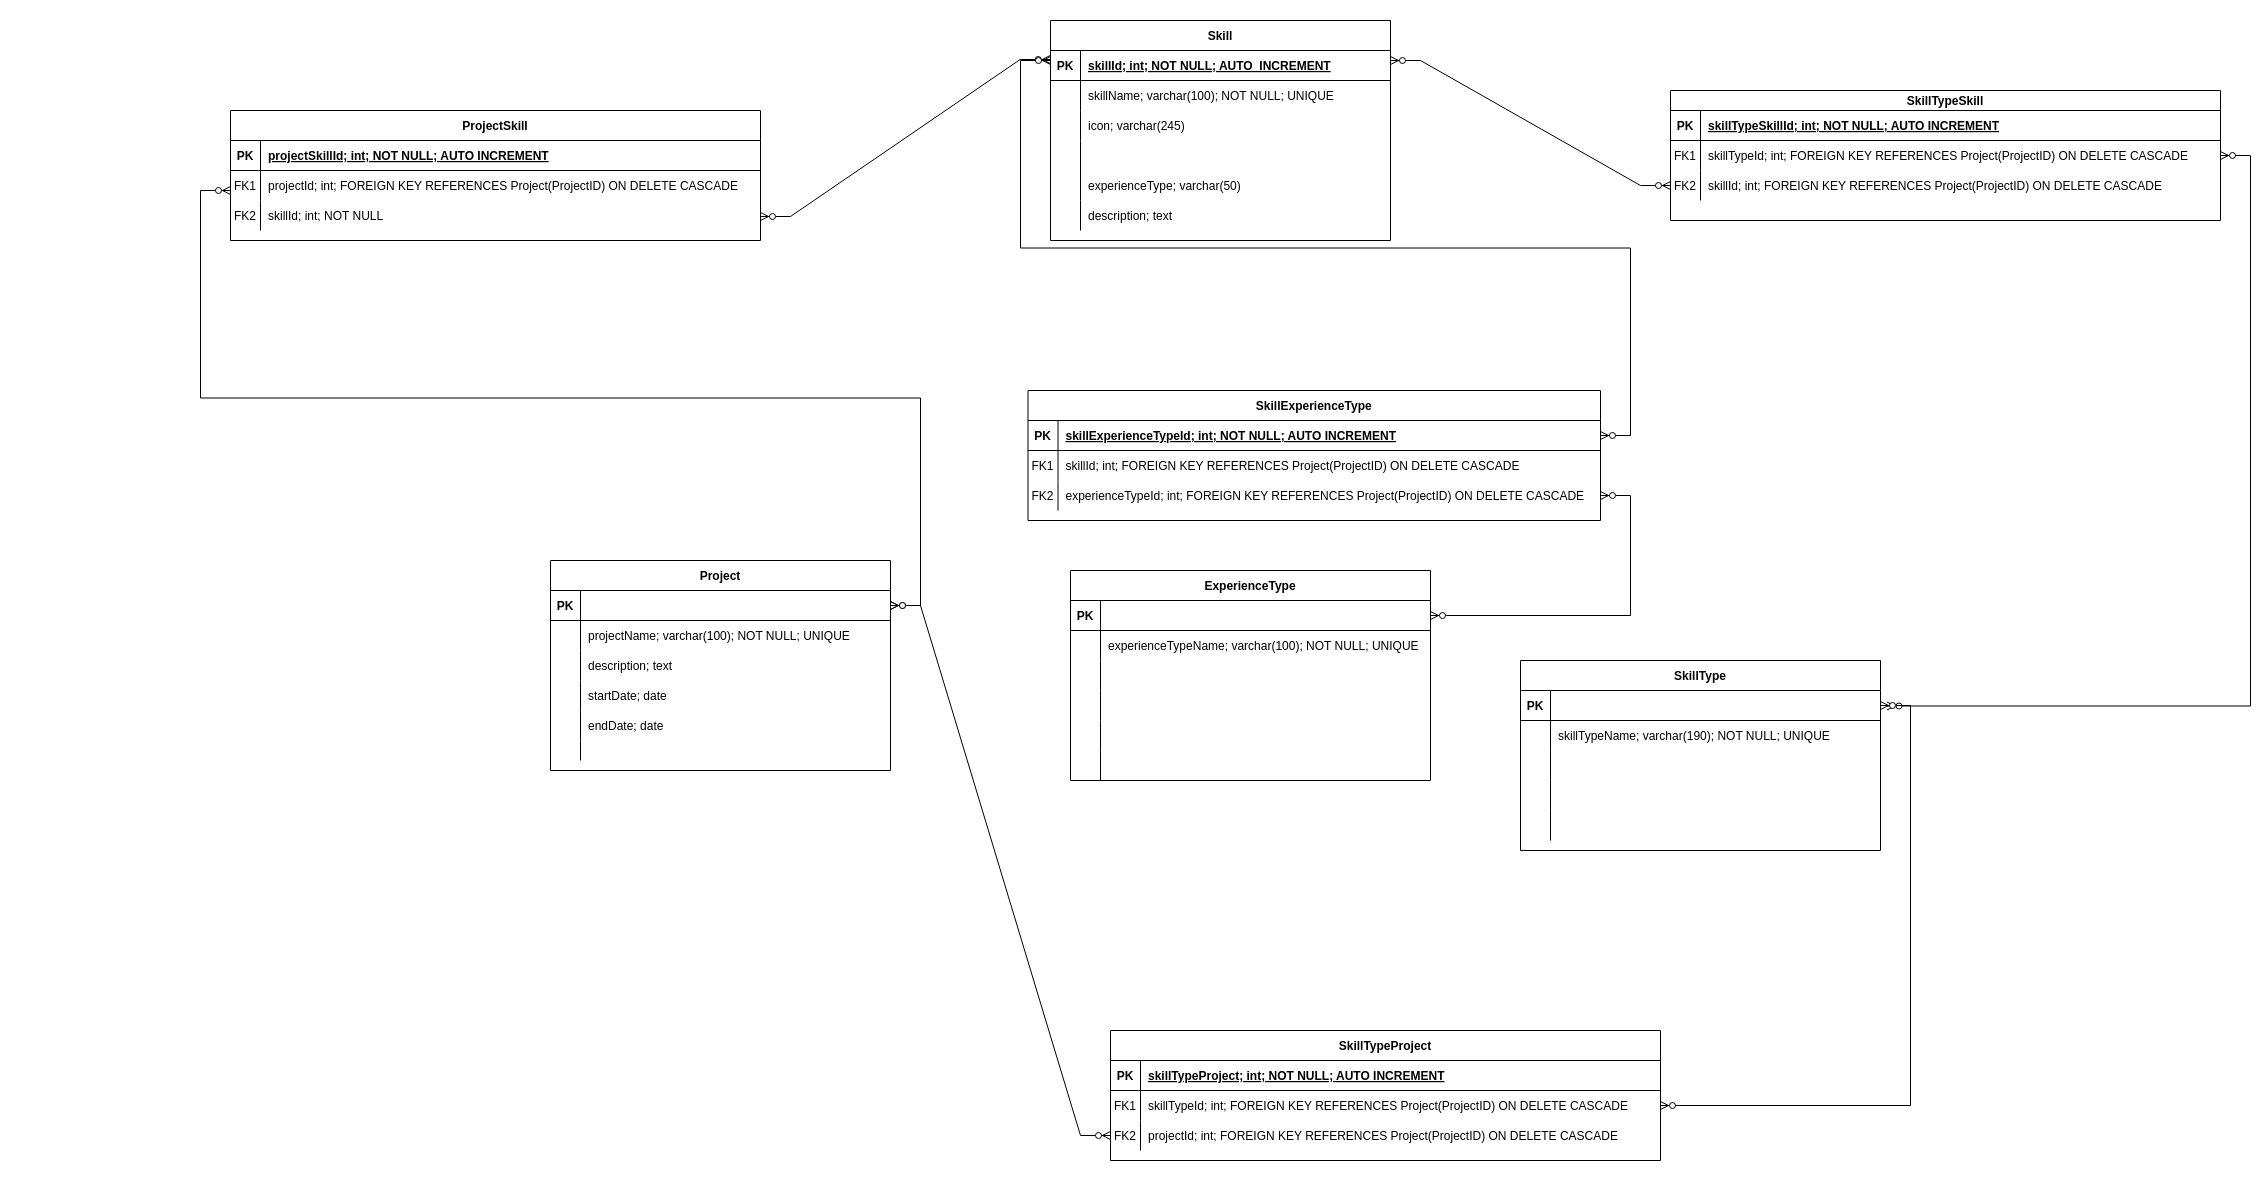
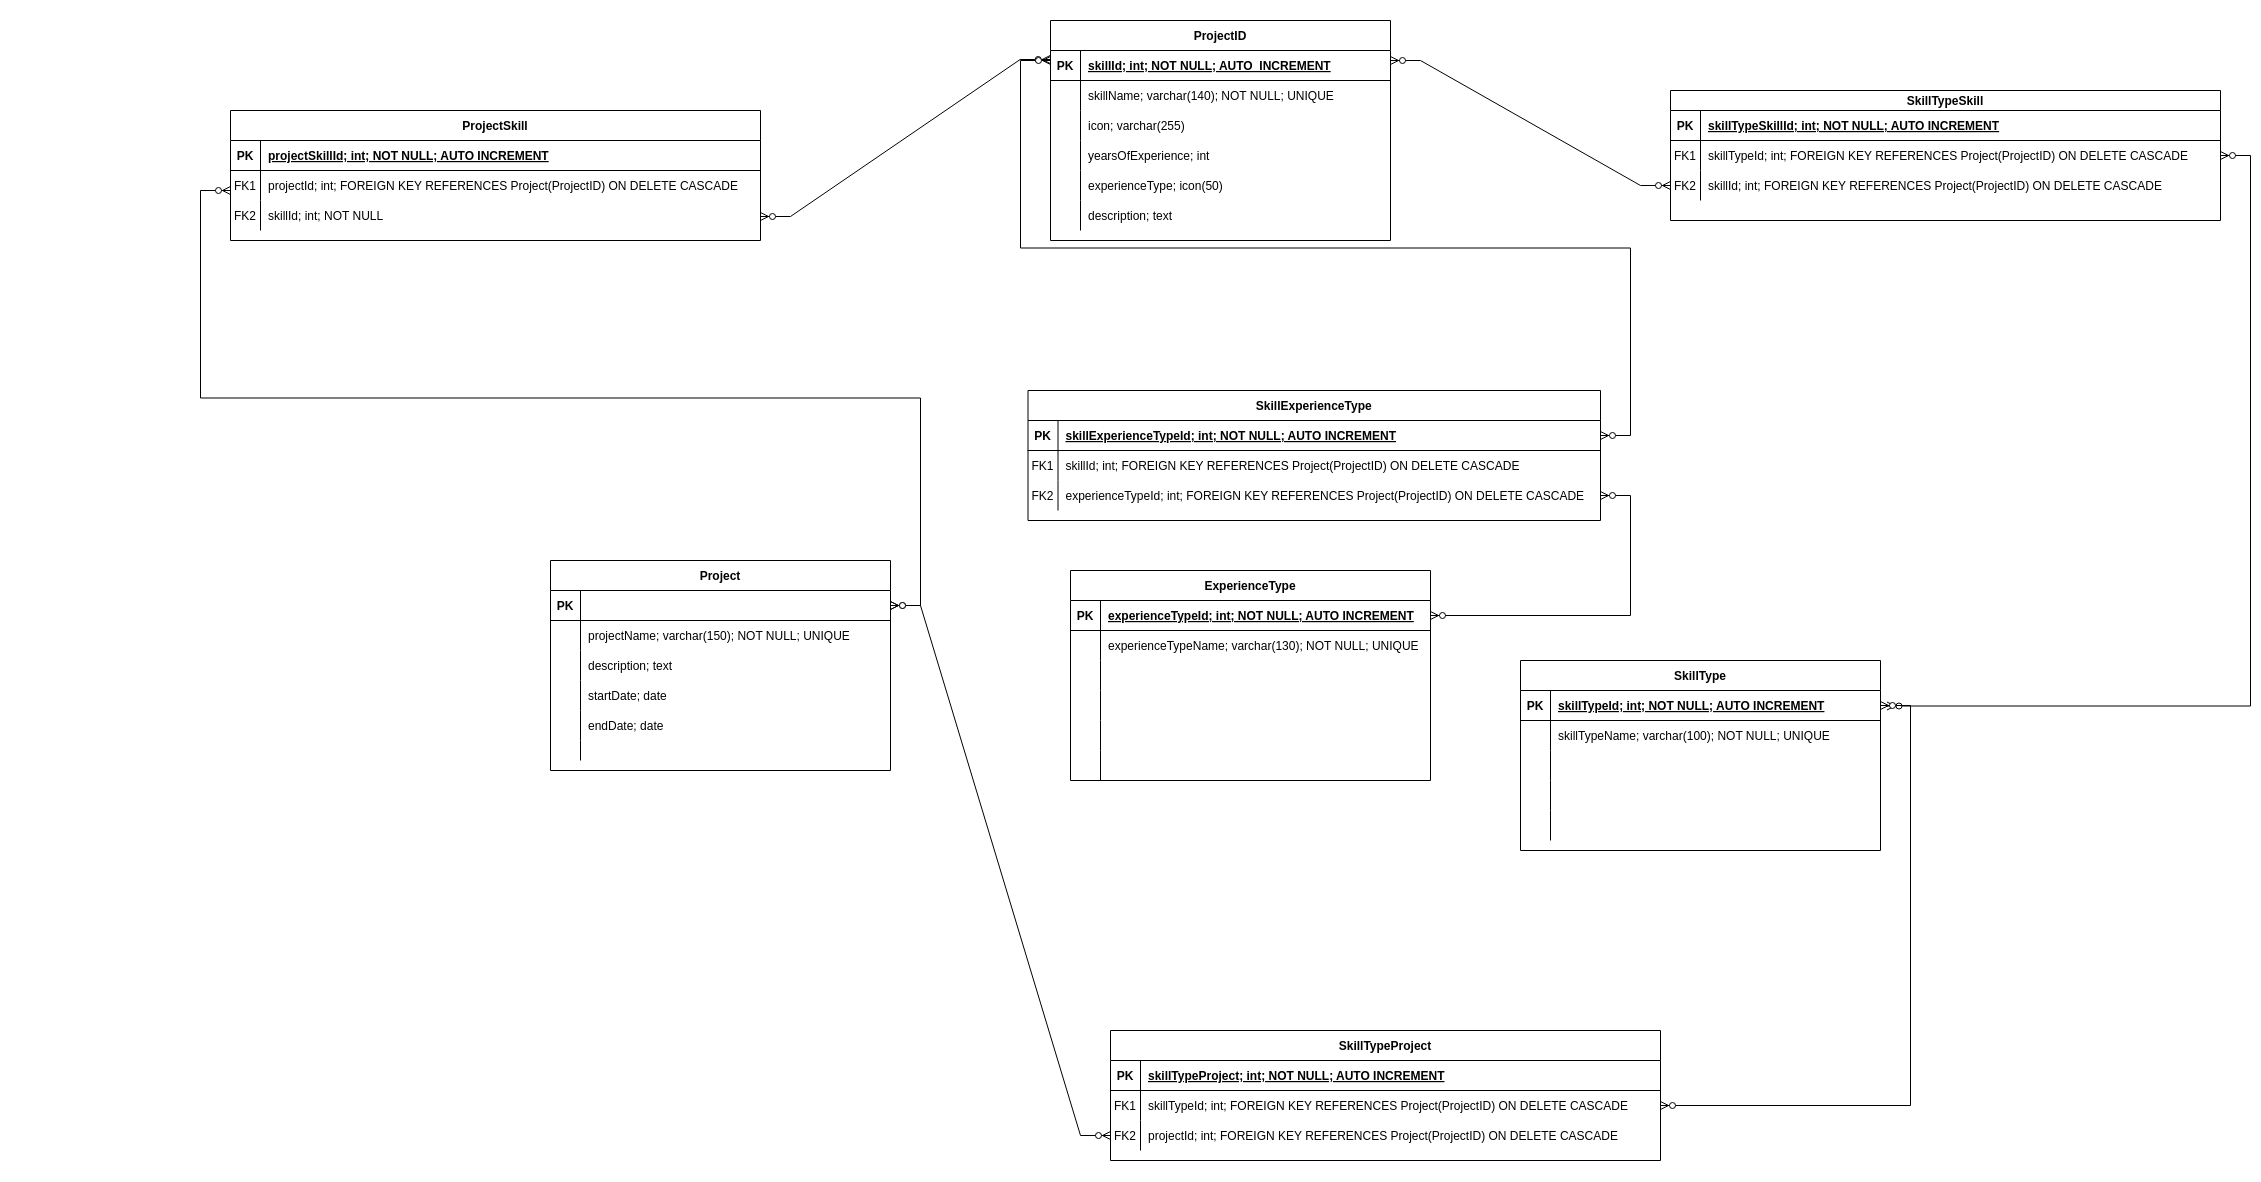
(1220, 36) -> (1220, 36)
(1210, 96) -> (1210, 96)
(1144, 126) -> (1144, 126)
none -> (1236, 156)
(1174, 186) -> (1162, 186)
none -> (1266, 616)
(722, 636) -> (722, 636)
(1264, 646) -> (1264, 646)
none -> (1716, 706)
(1694, 736) -> (1694, 736)
